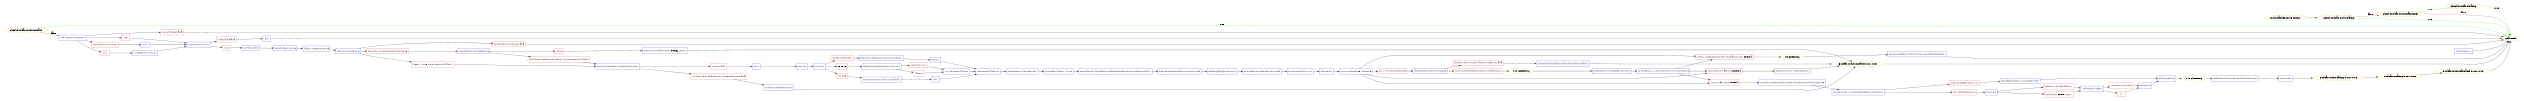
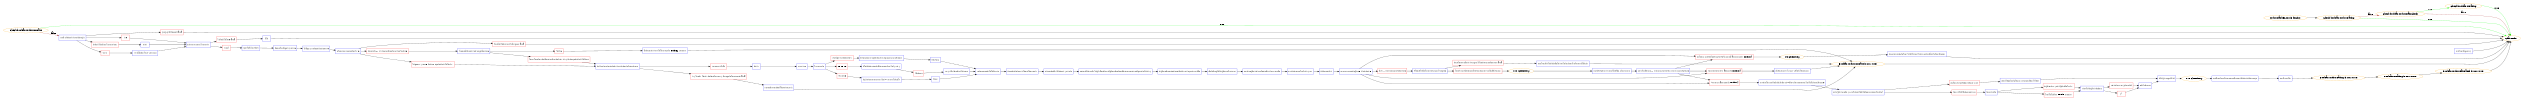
(918, 65) -> none
